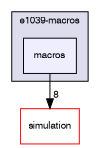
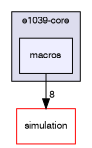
(50, 21) -> (46, 21)
